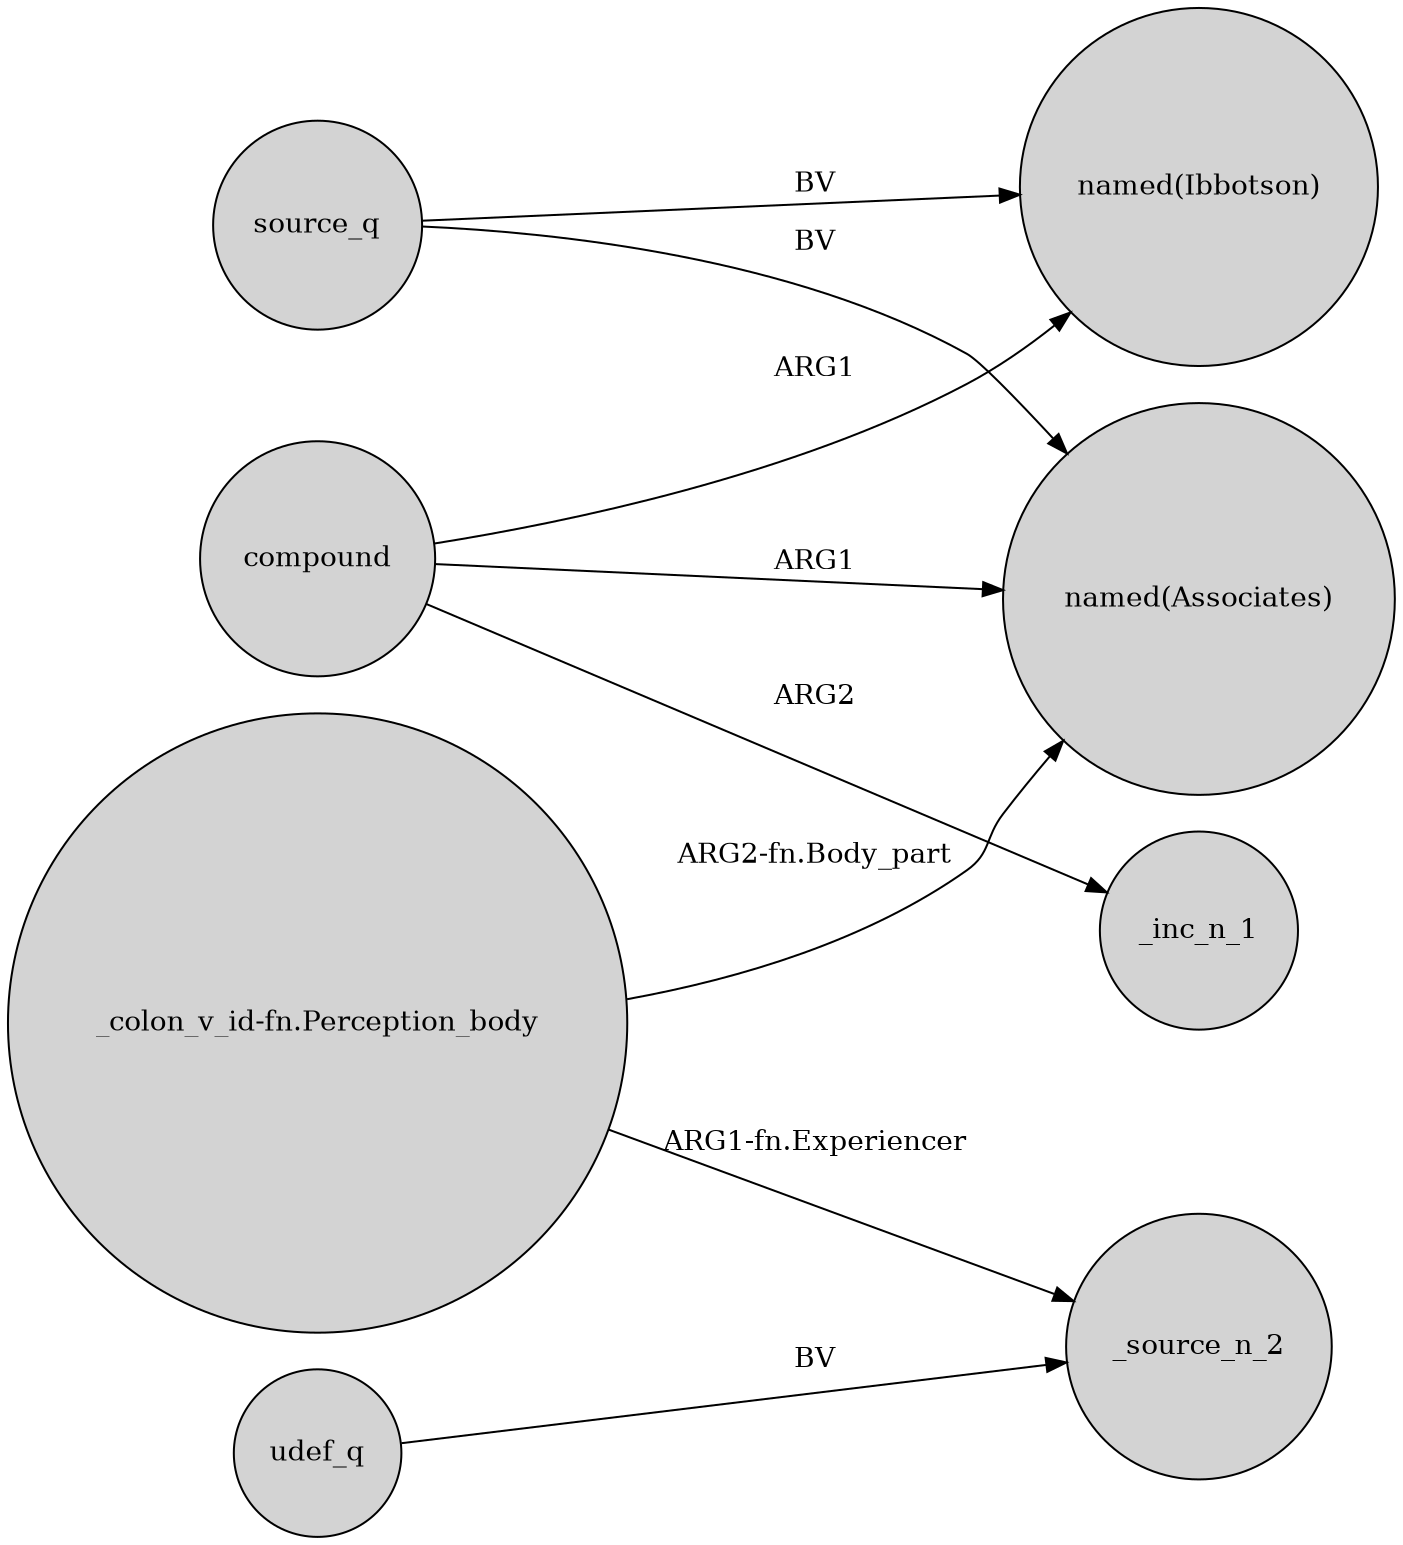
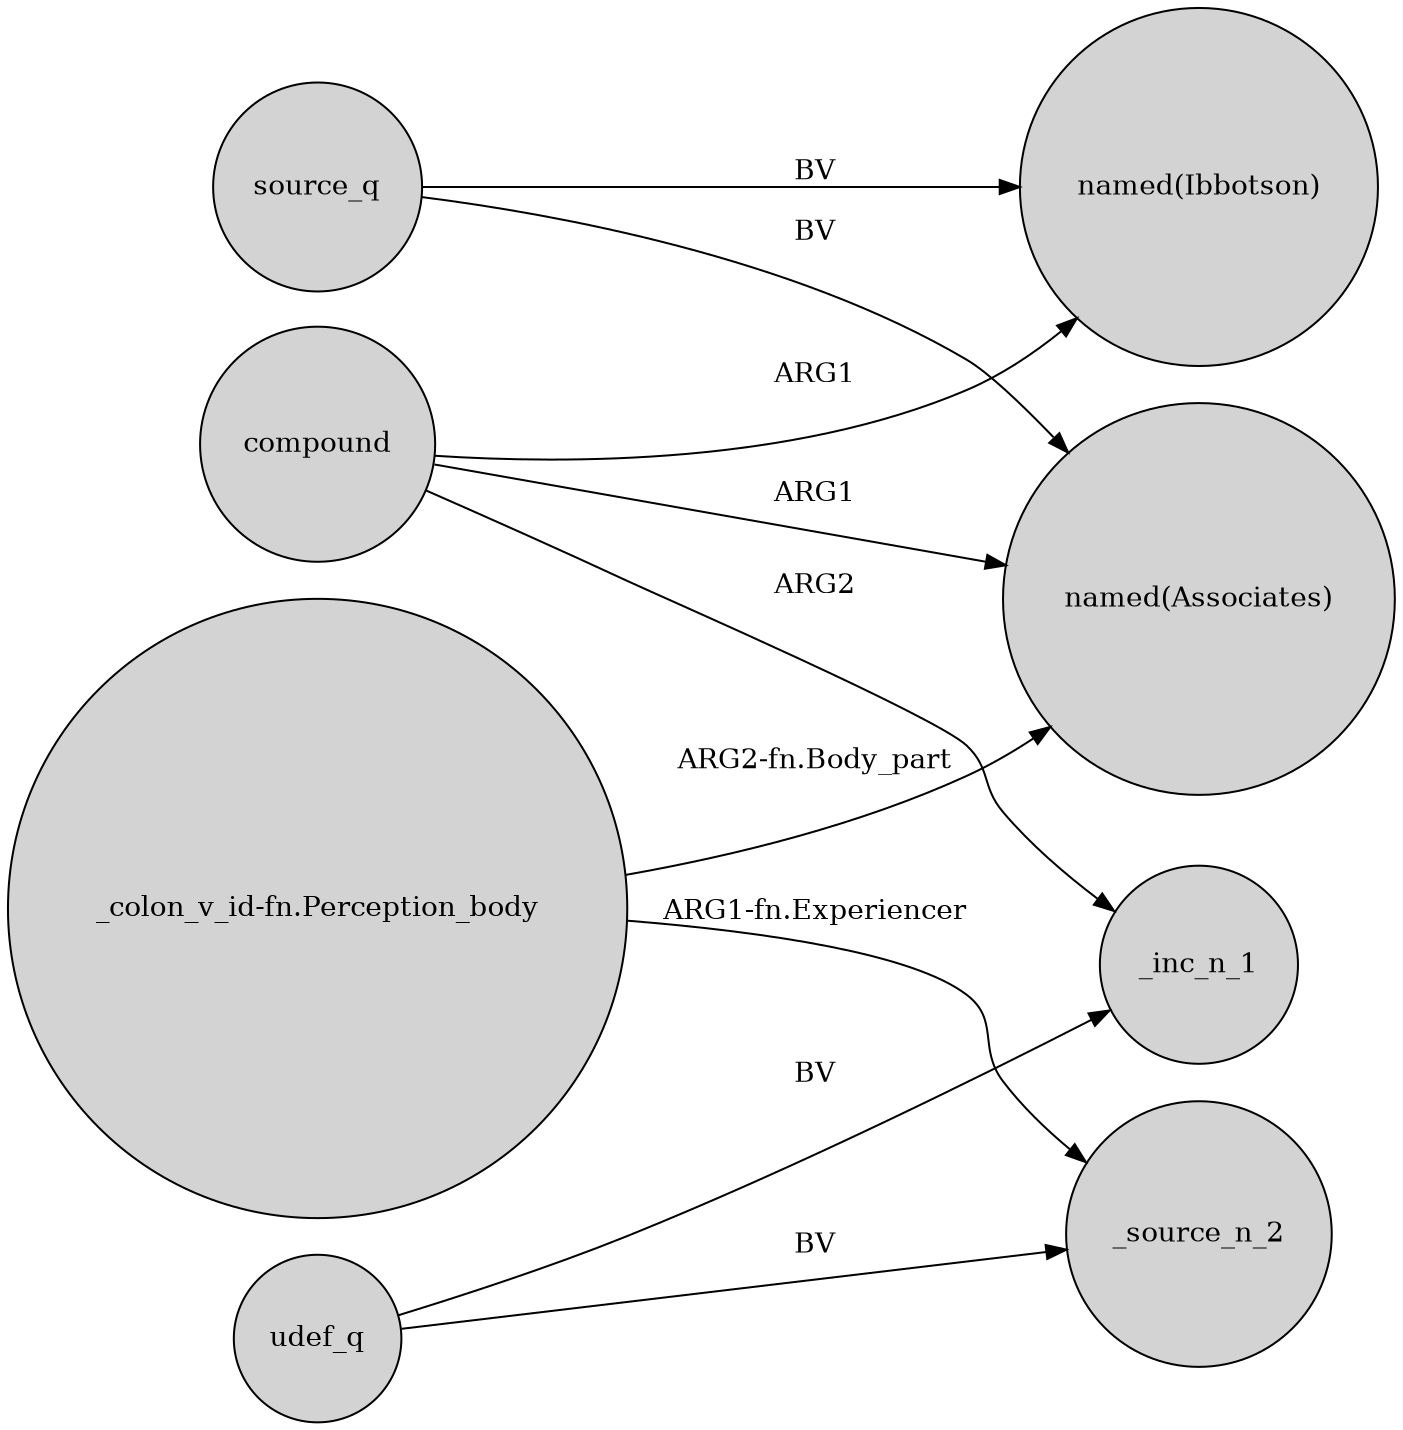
none -> (751, 1183)
